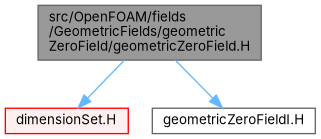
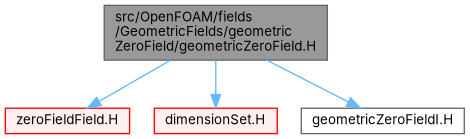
none -> (67, 121)
